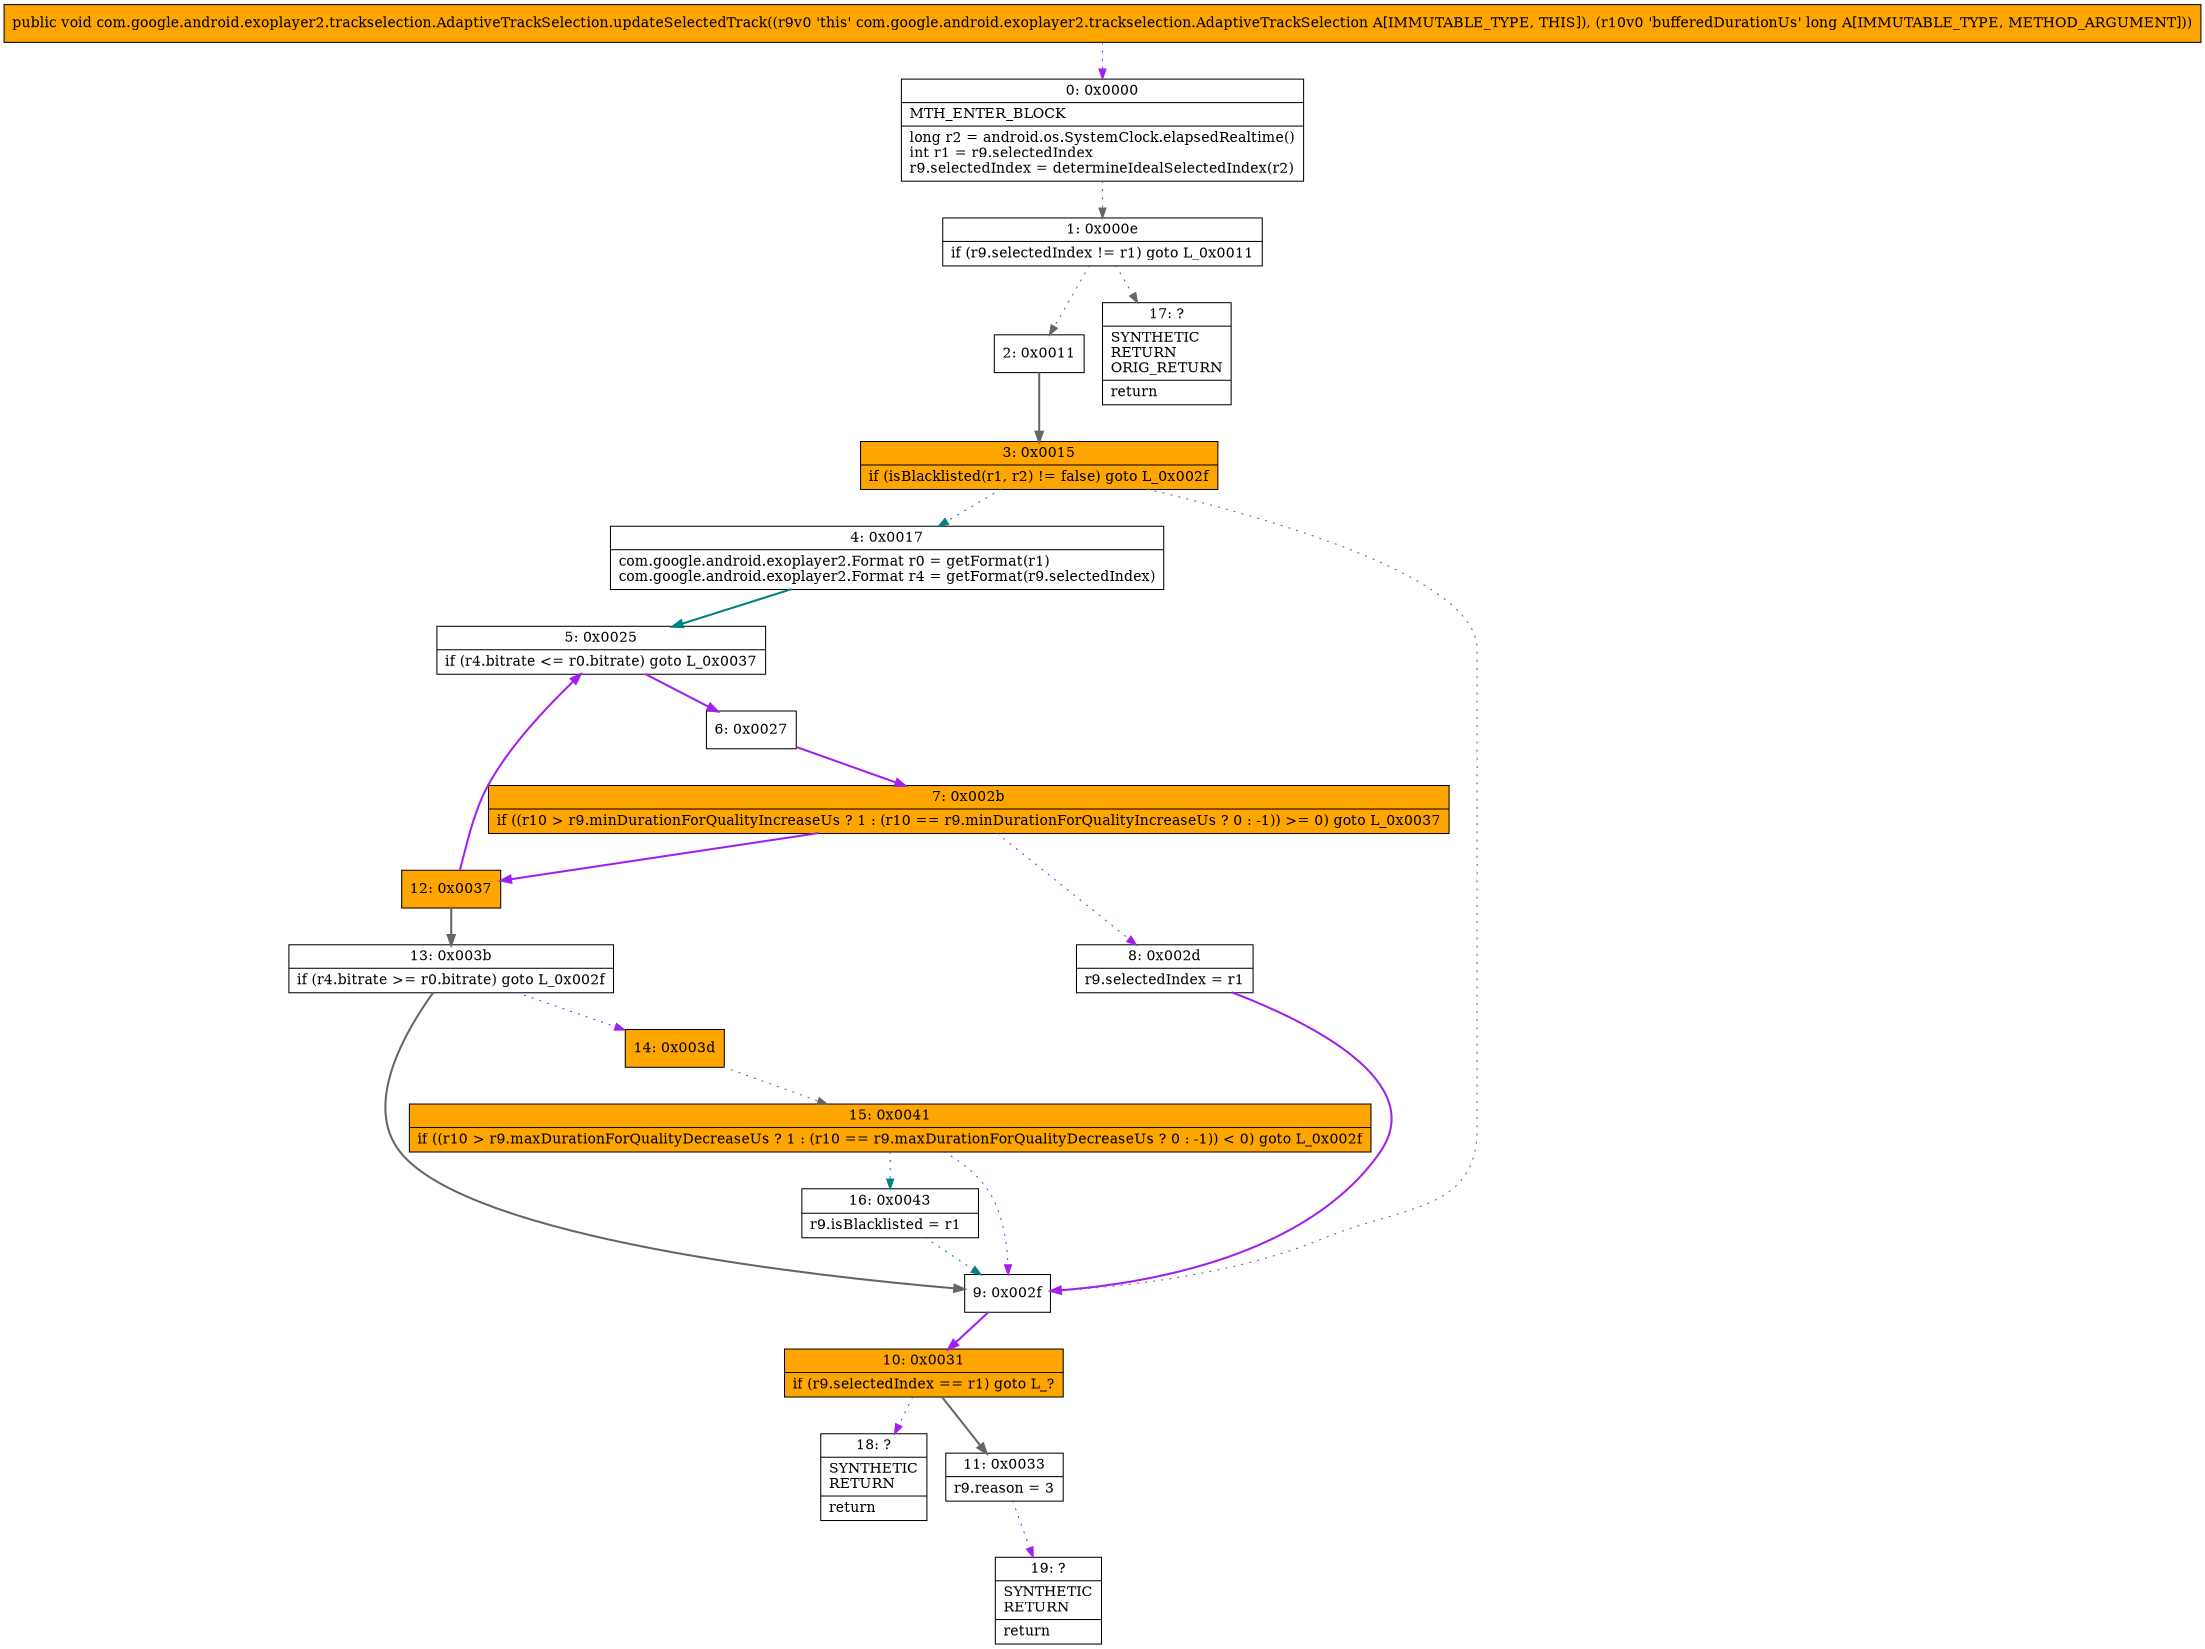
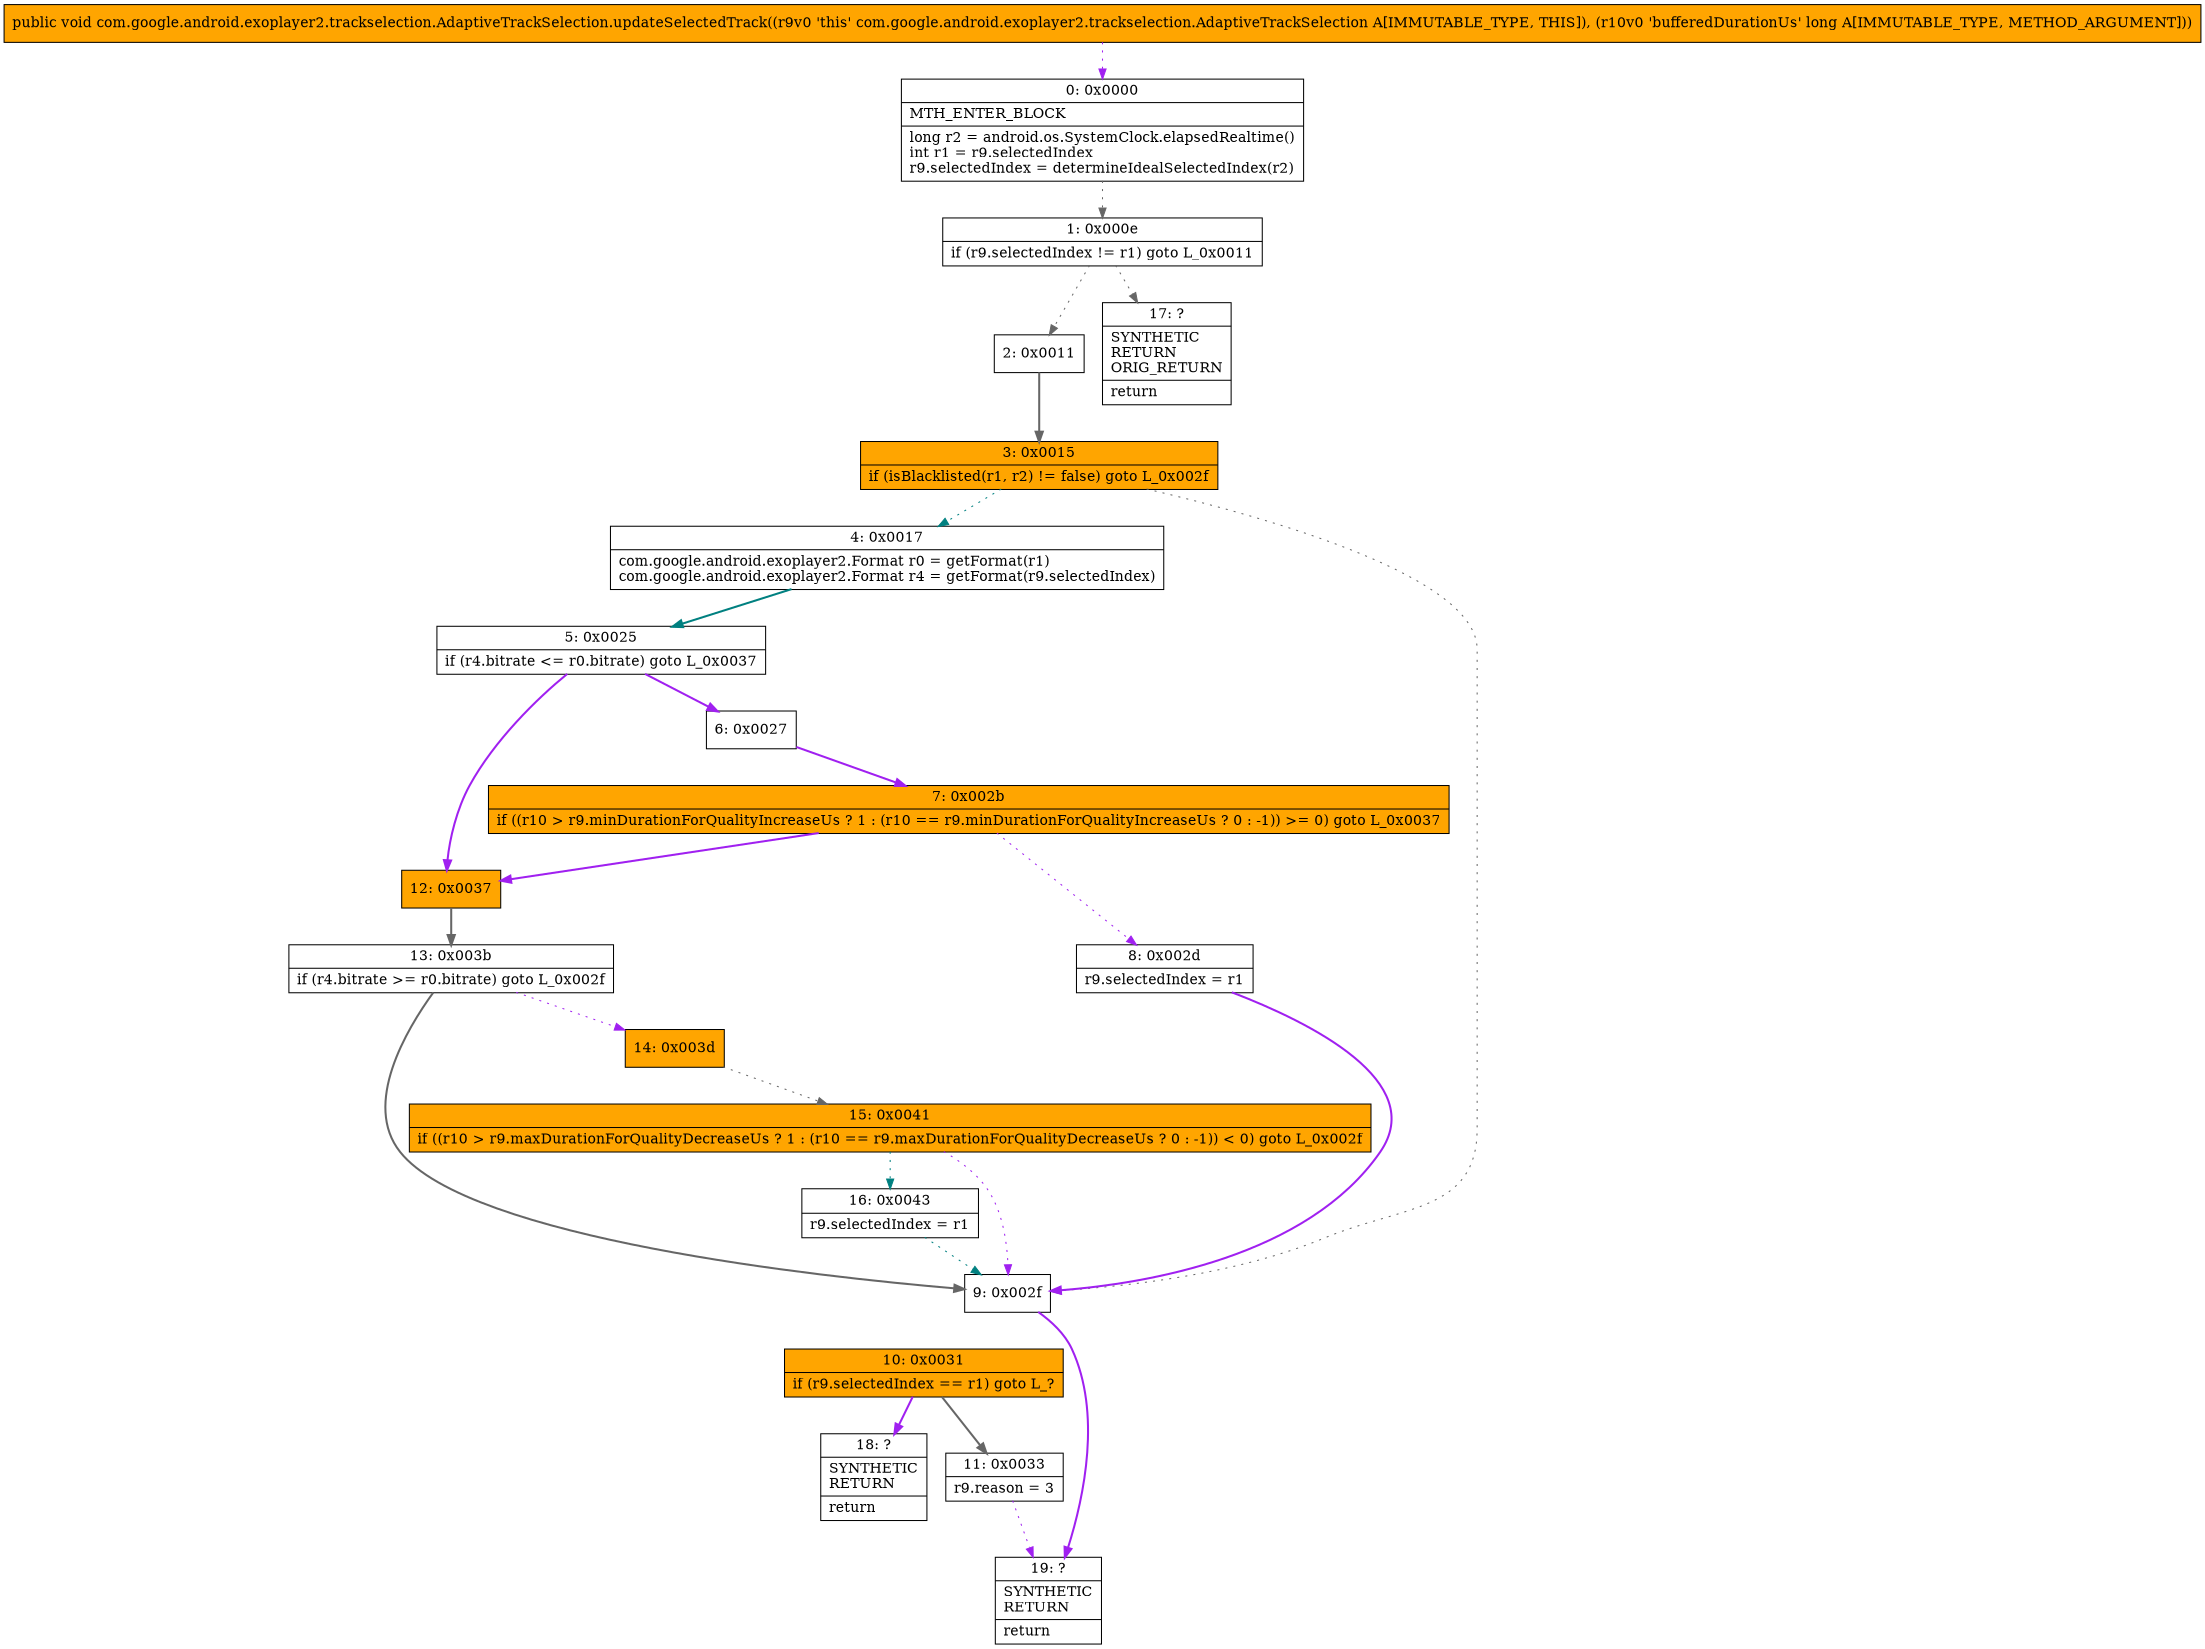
(500, 766) -> (489, 756)
(886, 1225) -> (890, 1225)
(972, 1327) -> (1088, 1423)
(906, 1411) -> (906, 1411)
